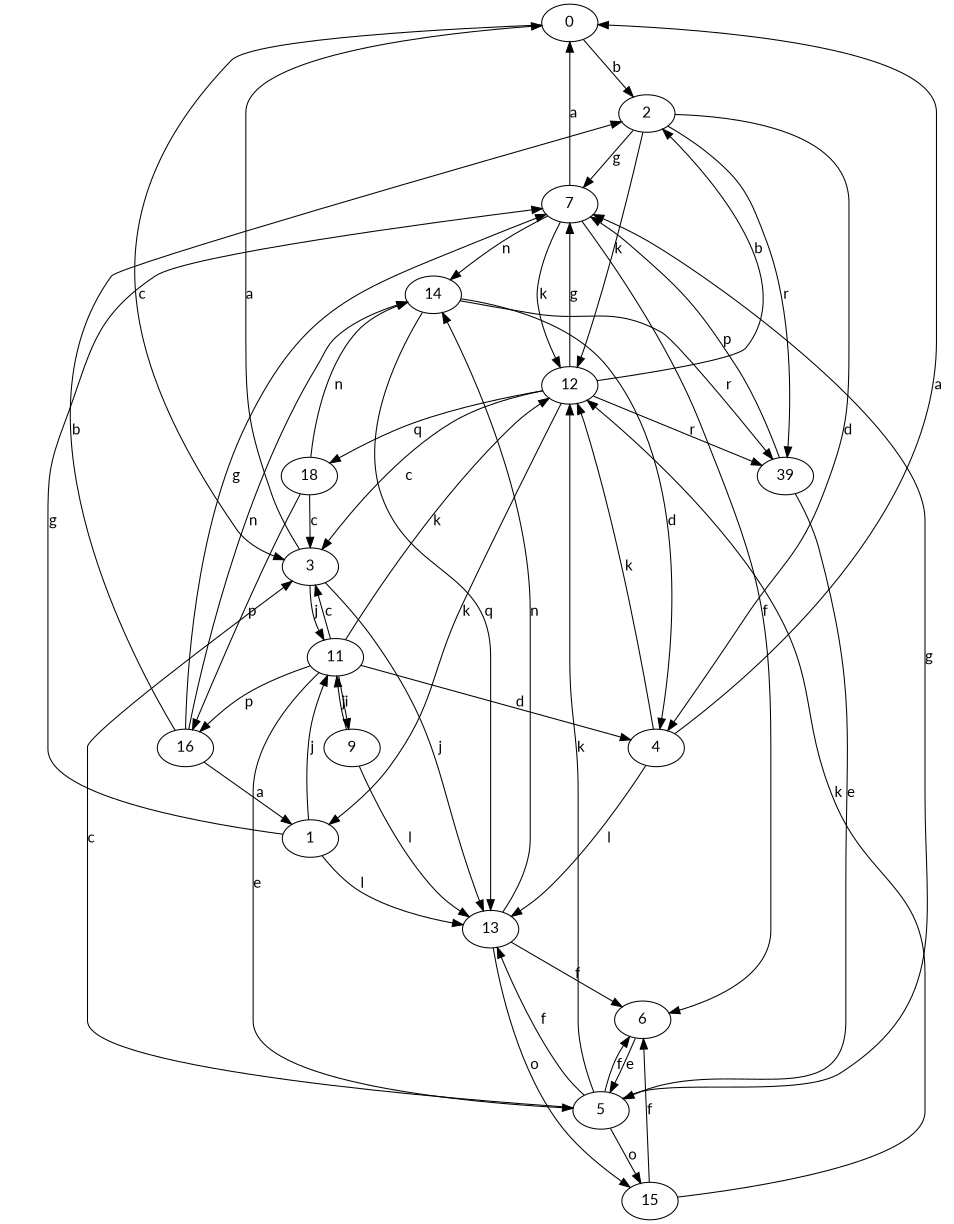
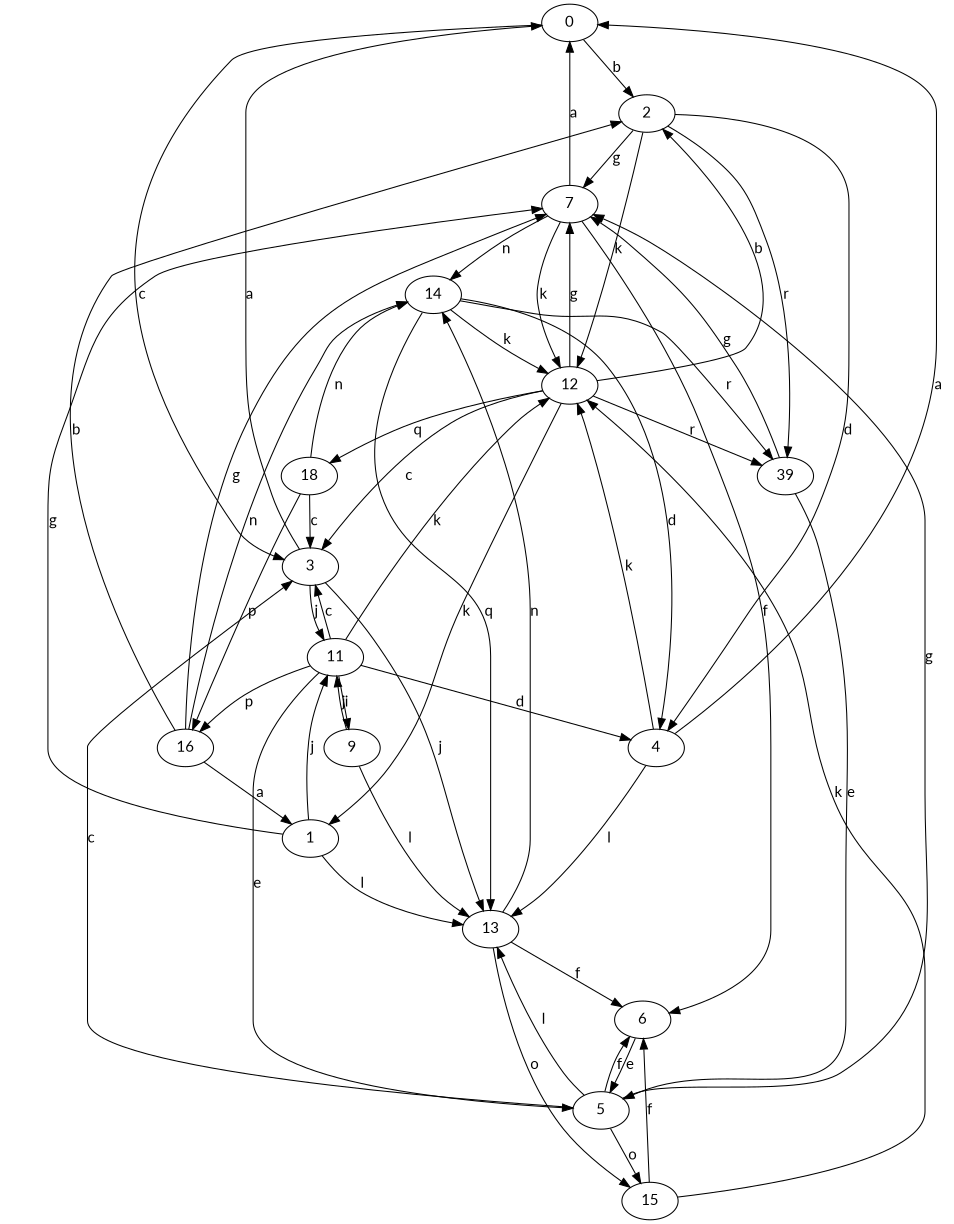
(727, 340) -> (727, 340)
(577, 754) -> (493, 341)
(544, 1020) -> (544, 1020)
